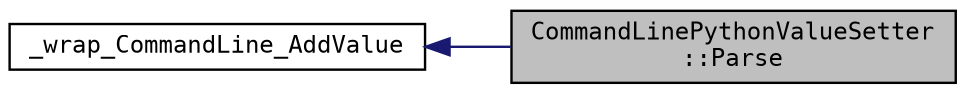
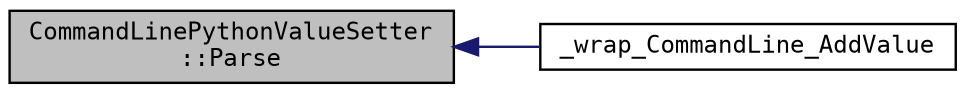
(480, 47) -> (509, 47)
